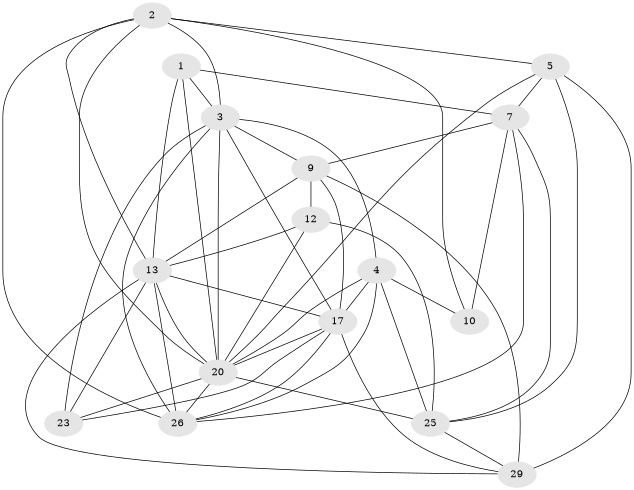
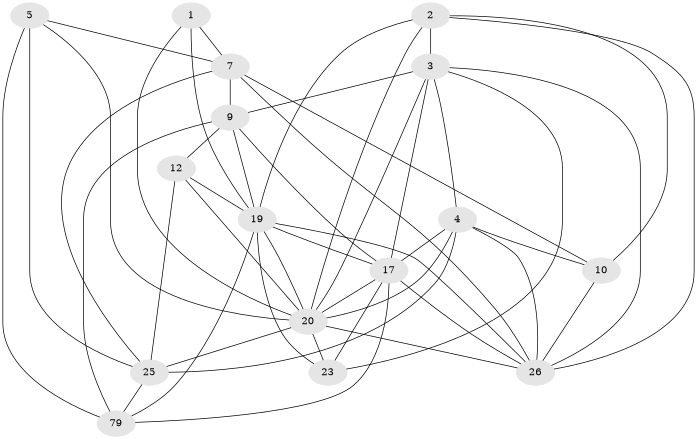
(351, 41) -> none
(201, 92) -> none
(152, 271) -> (257, 220)
none -> (568, 322)
(517, 475) -> (116, 424)
